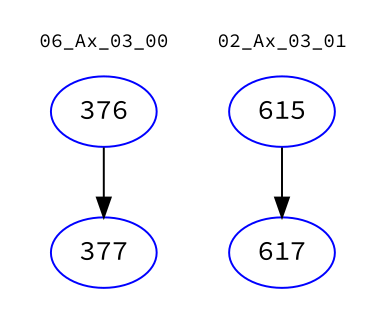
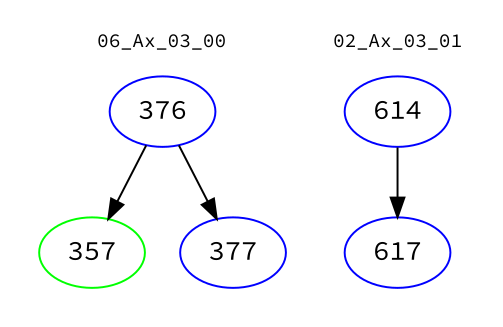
(282, 112) -> (398, 112)
none -> (92, 253)
